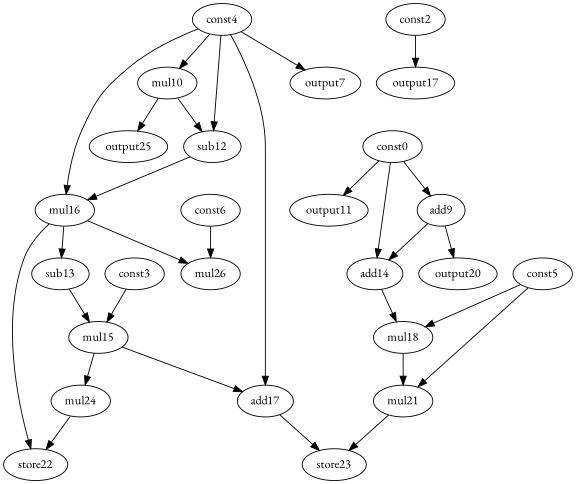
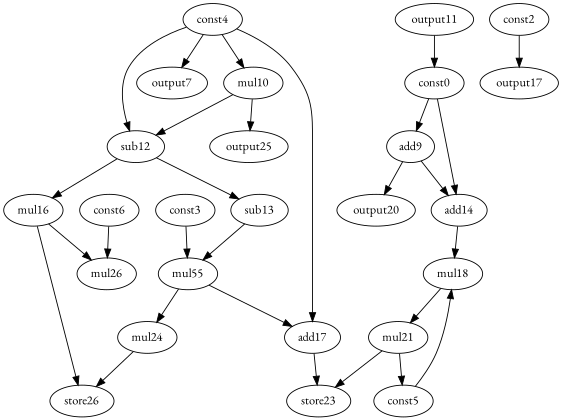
(108, 87) -> none
(364, 175) -> (434, 47)
(63, 238) -> (194, 176)
(476, 334) -> (400, 365)
(98, 337) -> (188, 274)
(36, 465) -> (82, 401)
